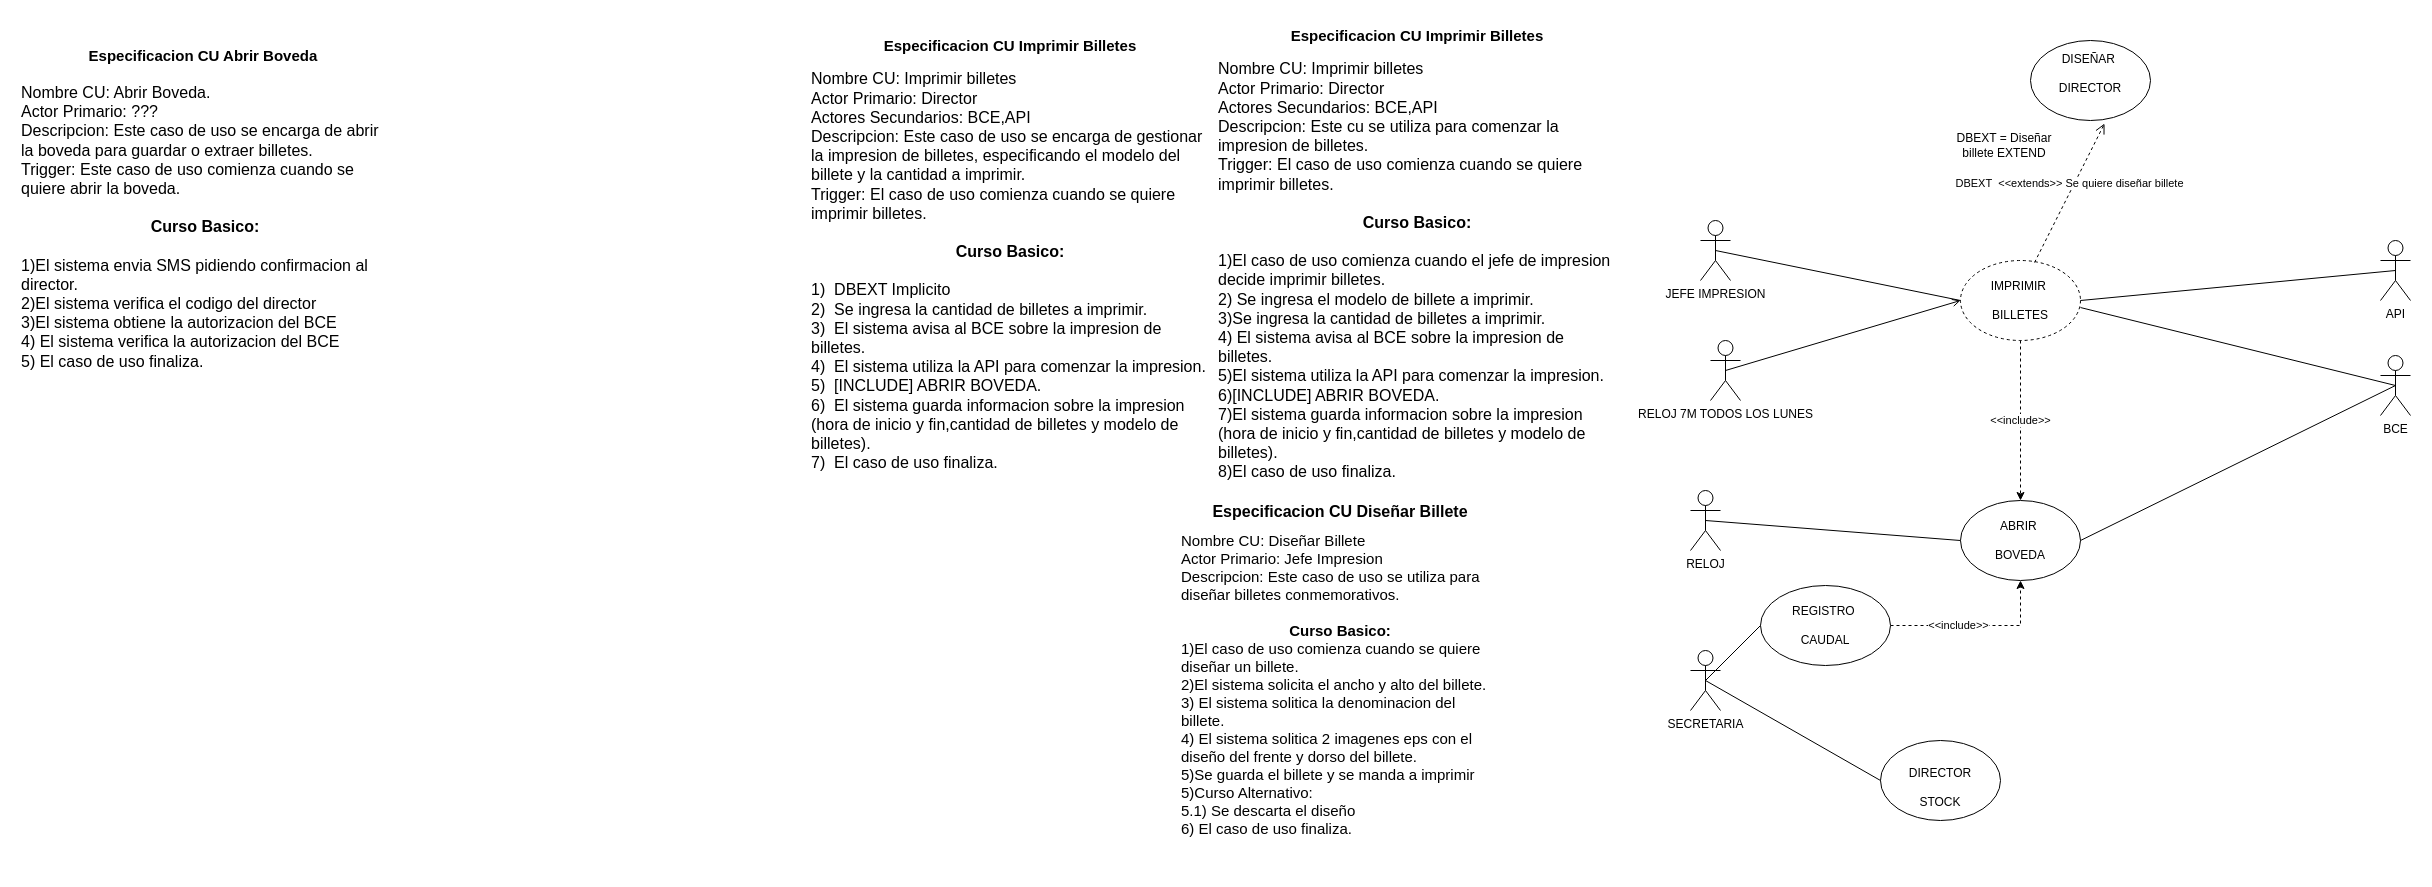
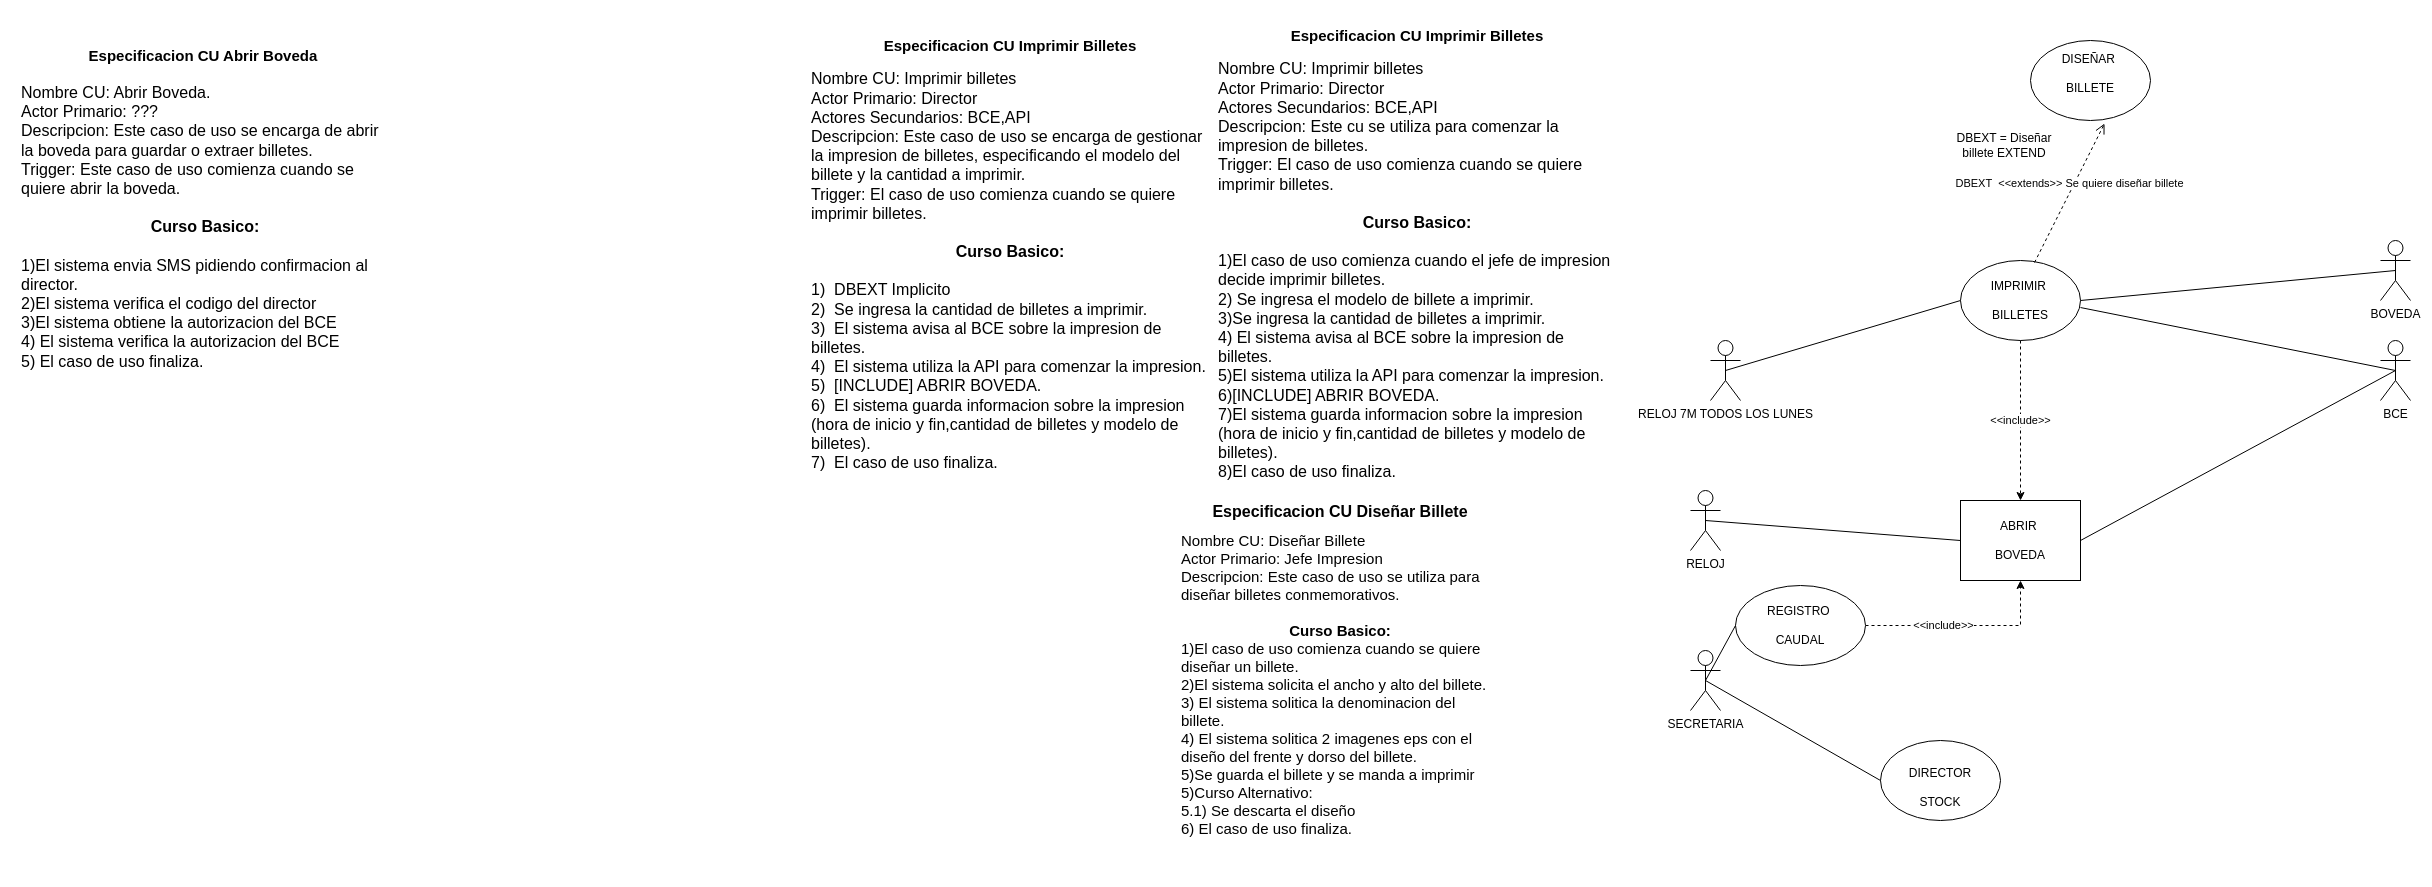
(2091, 81) -> (2091, 81)
(1716, 251) -> none
(1836, 275) -> none
(2021, 301) -> (2021, 301)
(1955, 302) -> (1955, 302)
(2396, 315) -> (2396, 315)
(2396, 386) -> (2396, 371)
(2021, 541) -> (2021, 541)
(1826, 626) -> (1801, 626)
